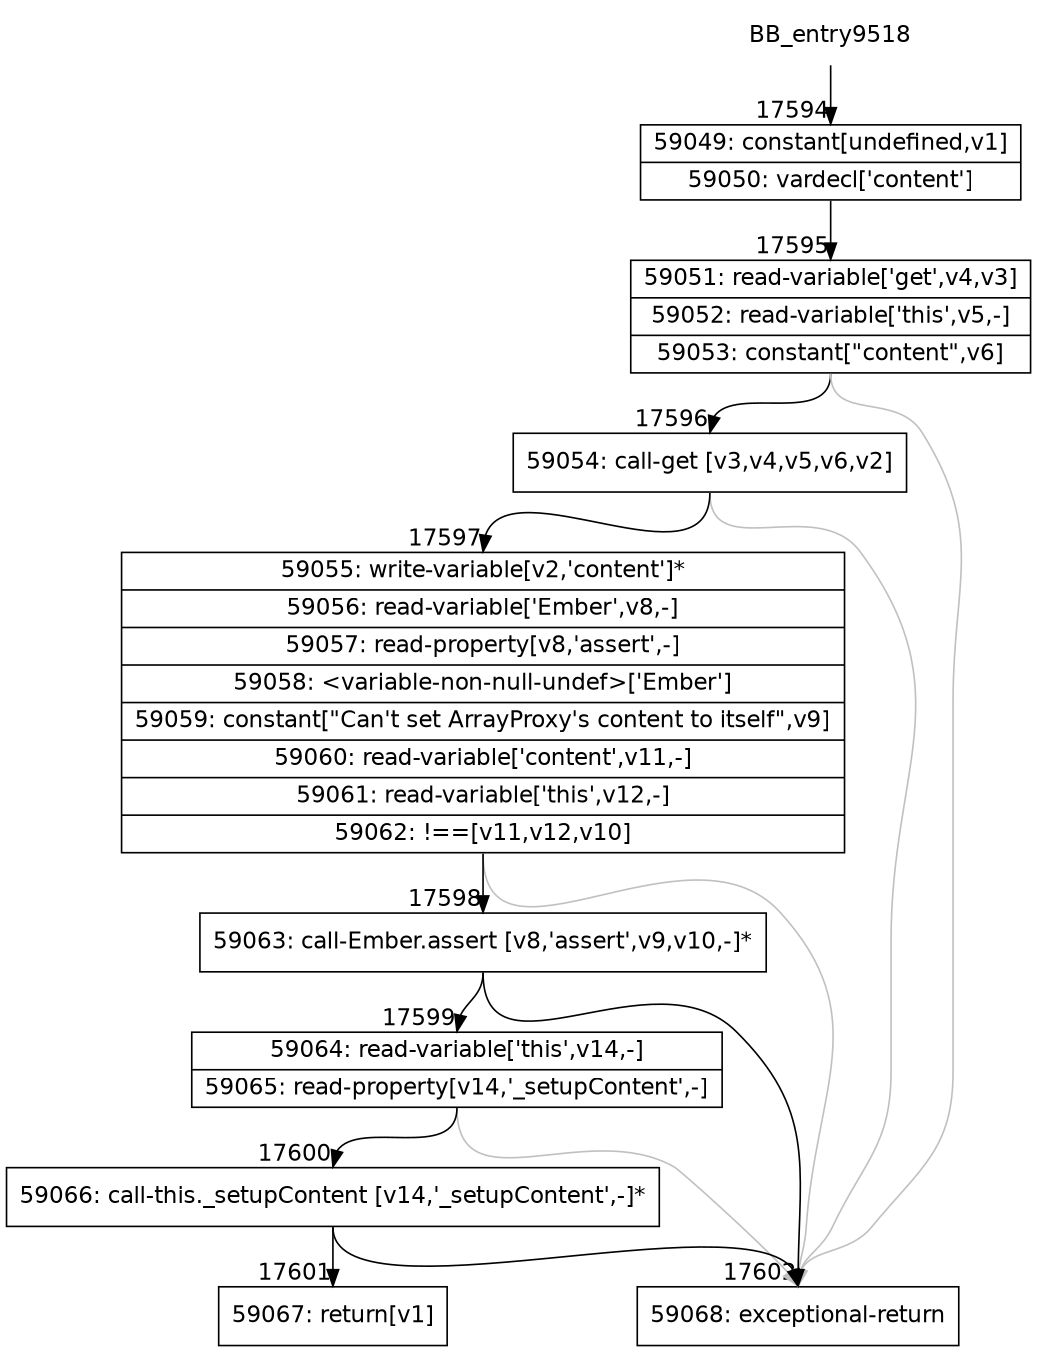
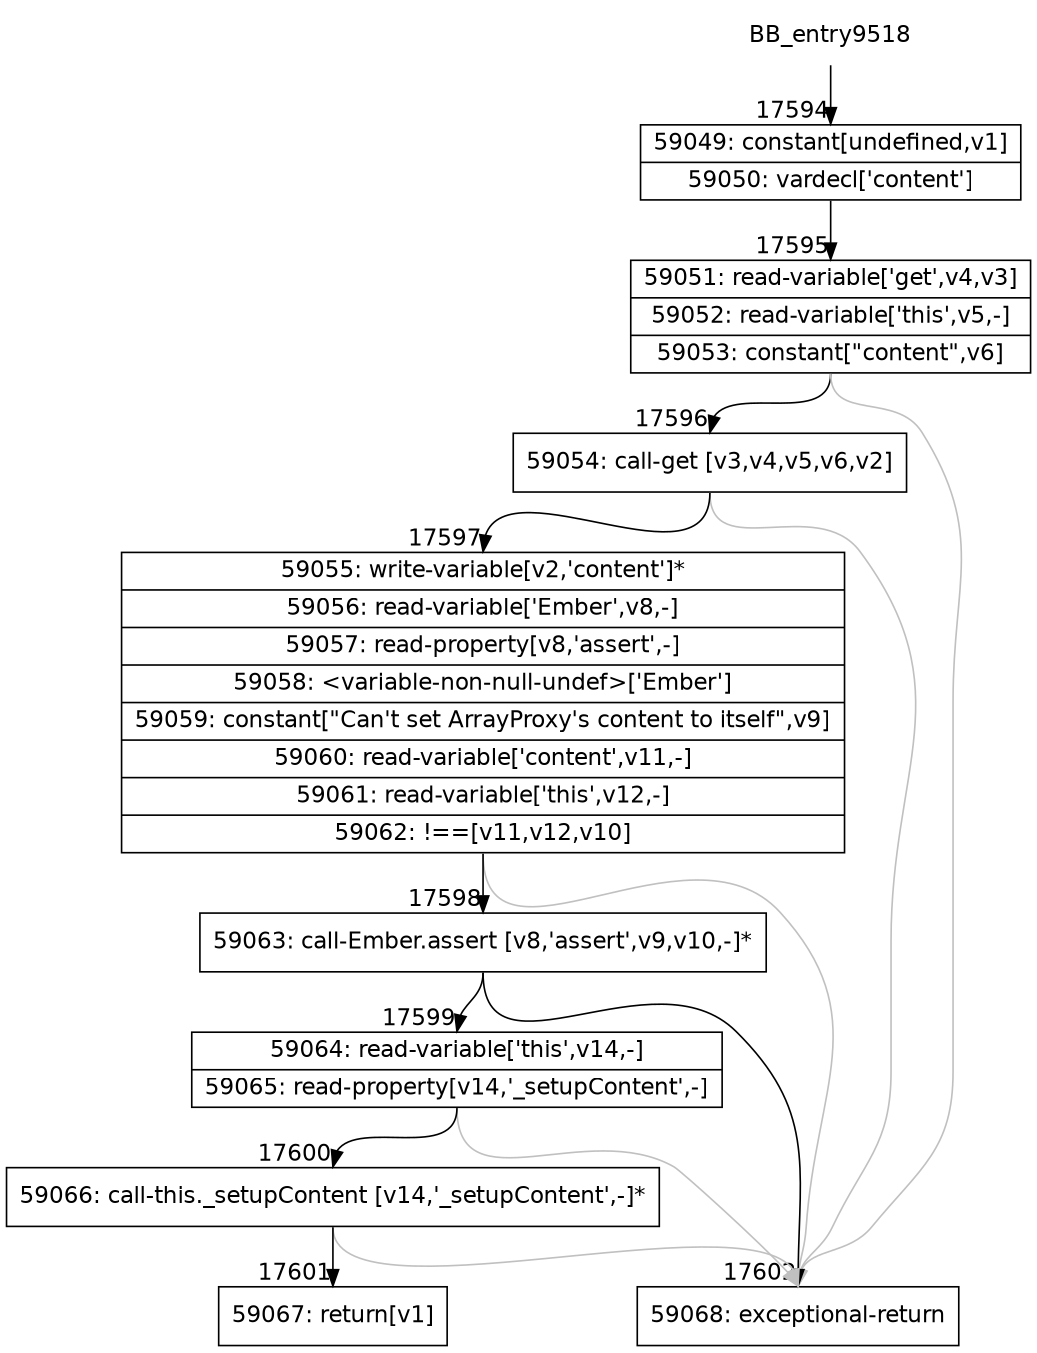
(558, 1257) -> (558, 1257)
